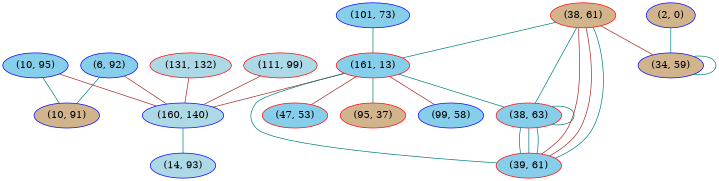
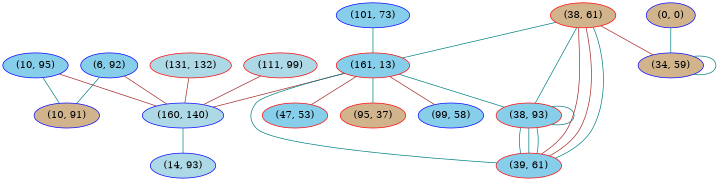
(671, 15) -> (671, 15)
(529, 116) -> (529, 116)
